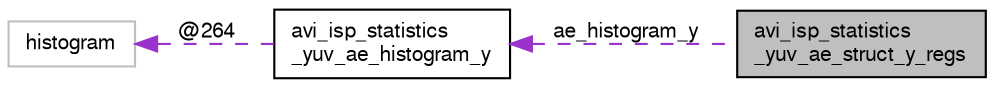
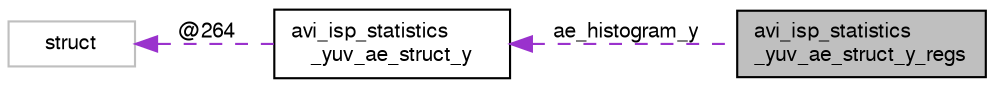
(72, 44) -> (72, 44)
(392, 44) -> (392, 44)
